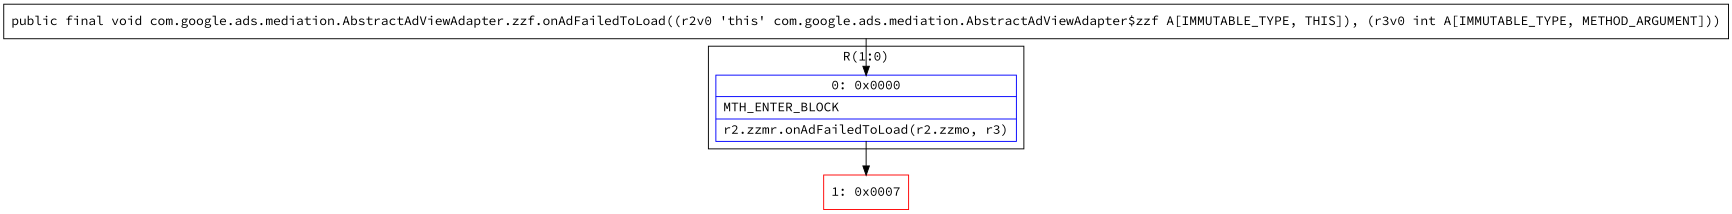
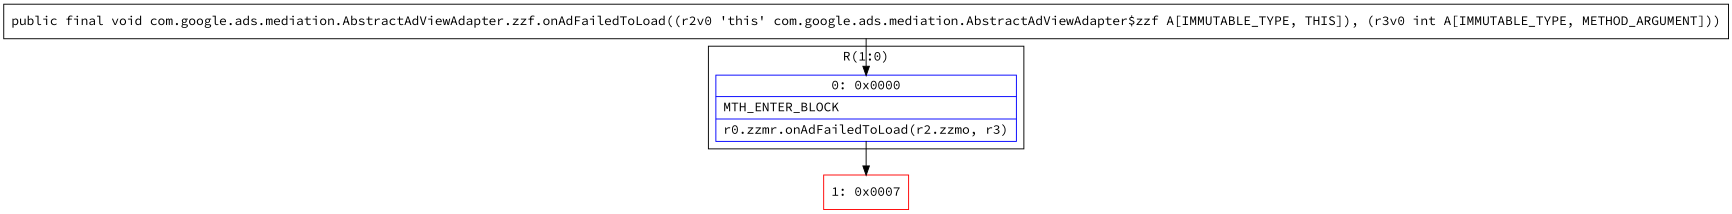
(866, 130) -> (866, 130)
